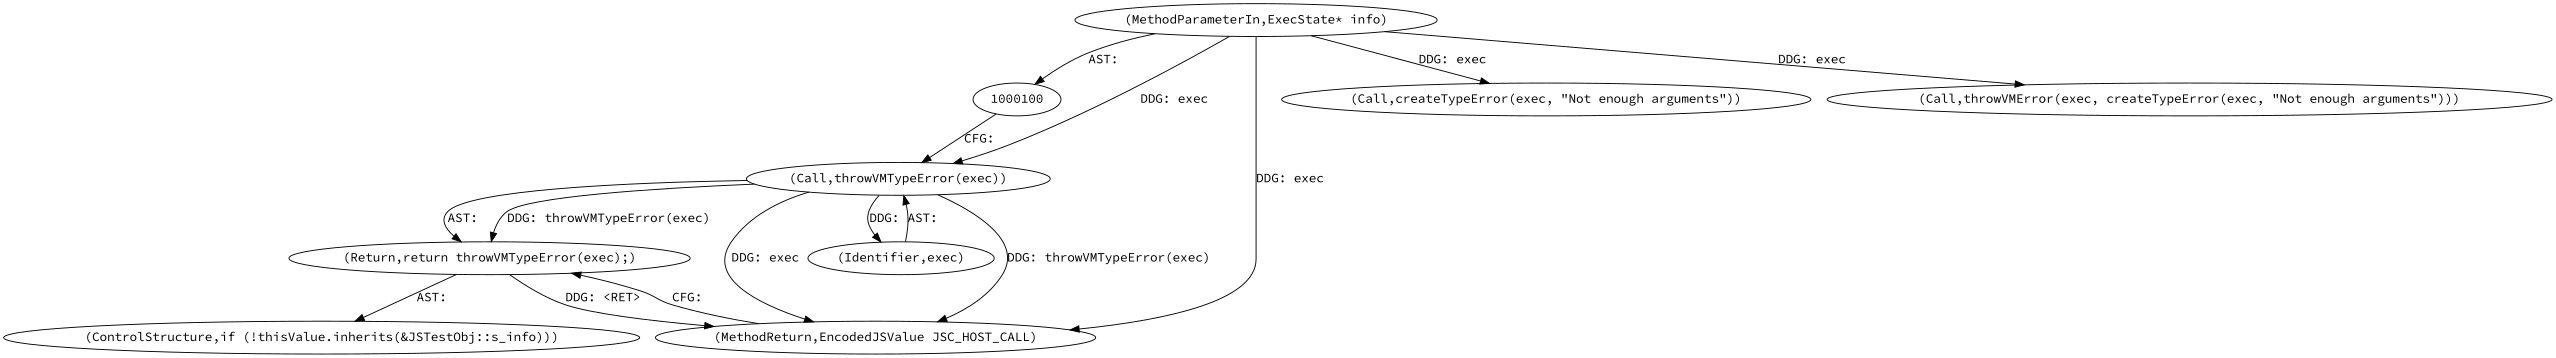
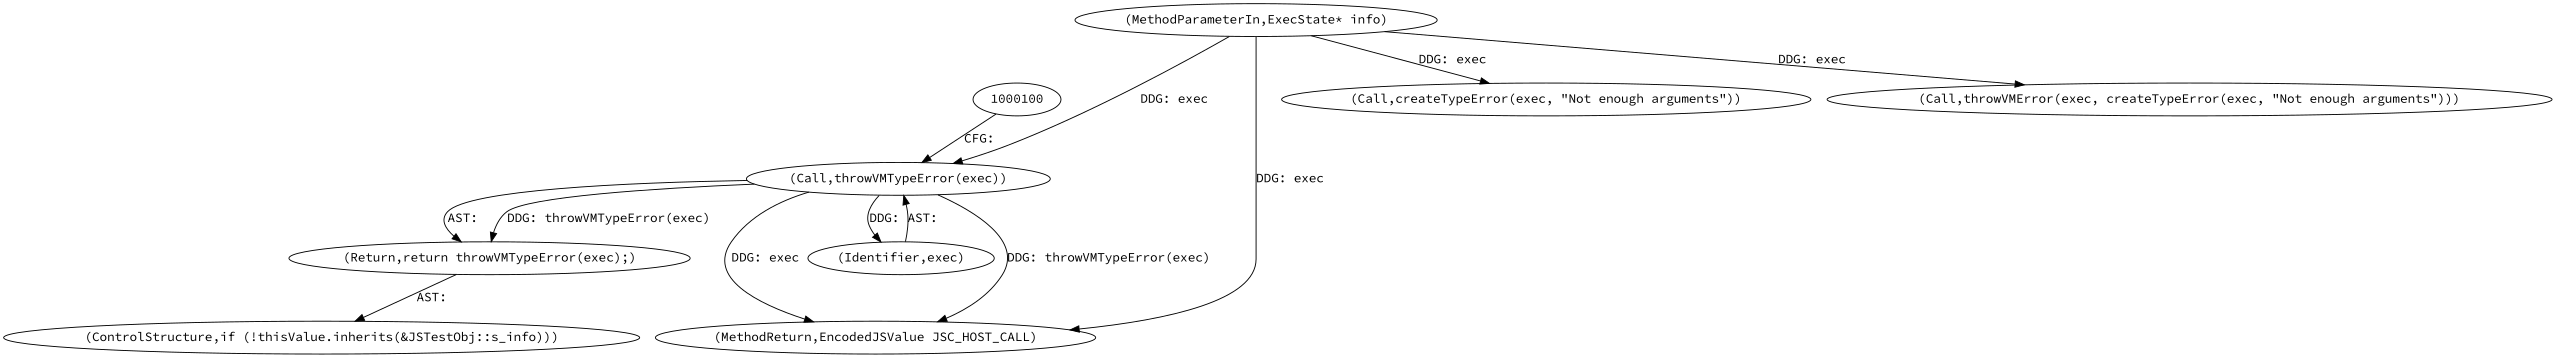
(1096, 50) -> none
(668, 304) -> none
(603, 313) -> none
